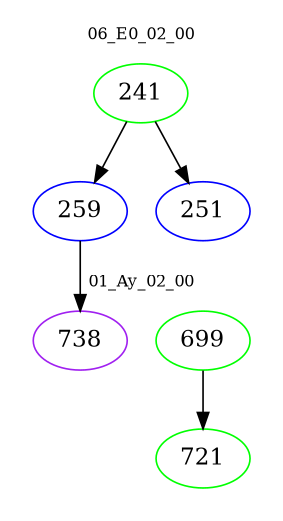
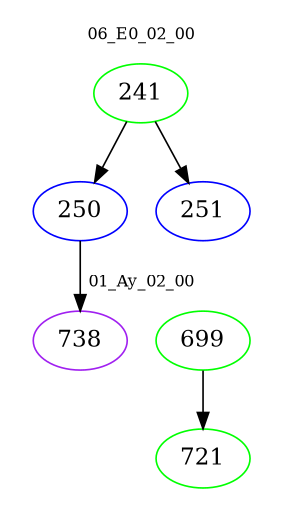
(80, 211) -> (80, 211)
